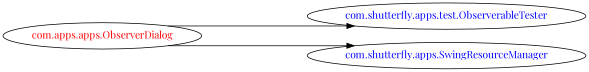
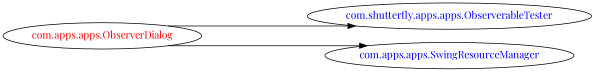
(447, 16) -> (449, 16)
(447, 56) -> (449, 56)
